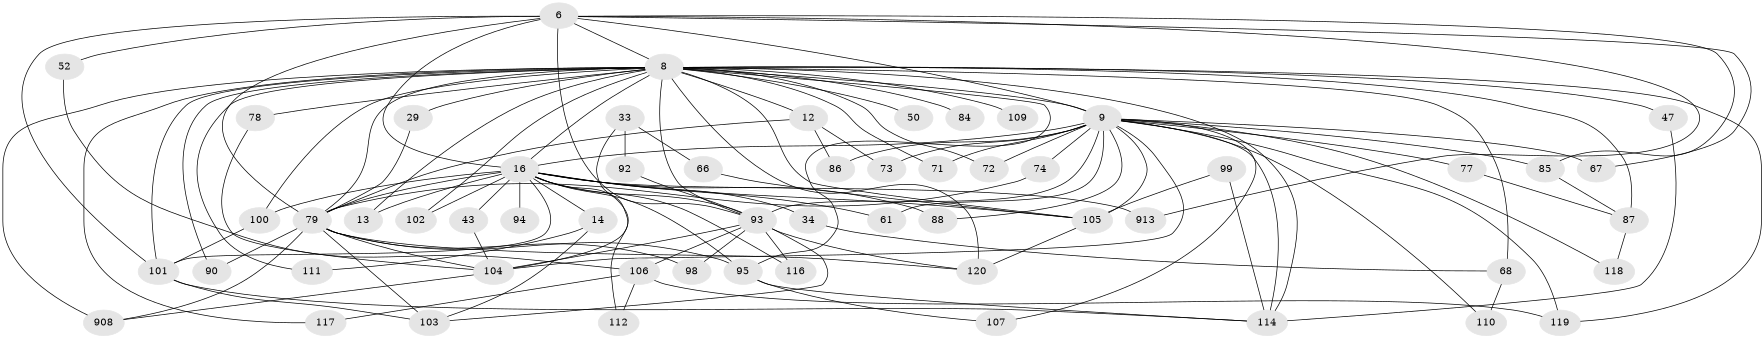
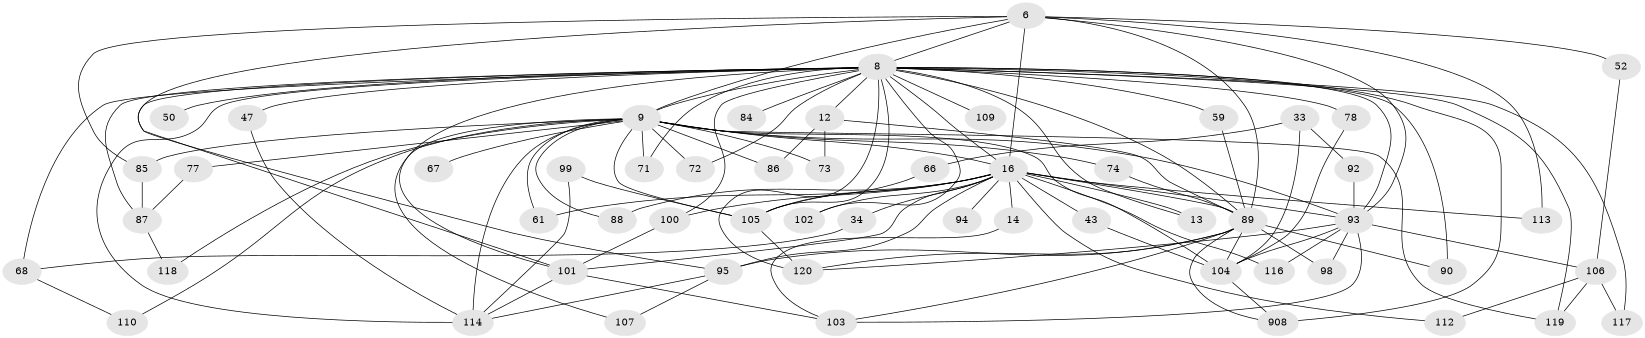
(1262, 29) -> none
(413, 118) -> (1219, 118)
(312, 220) -> (1248, 220)
(1146, 220) -> (1542, 220)
(312, 272) -> none
